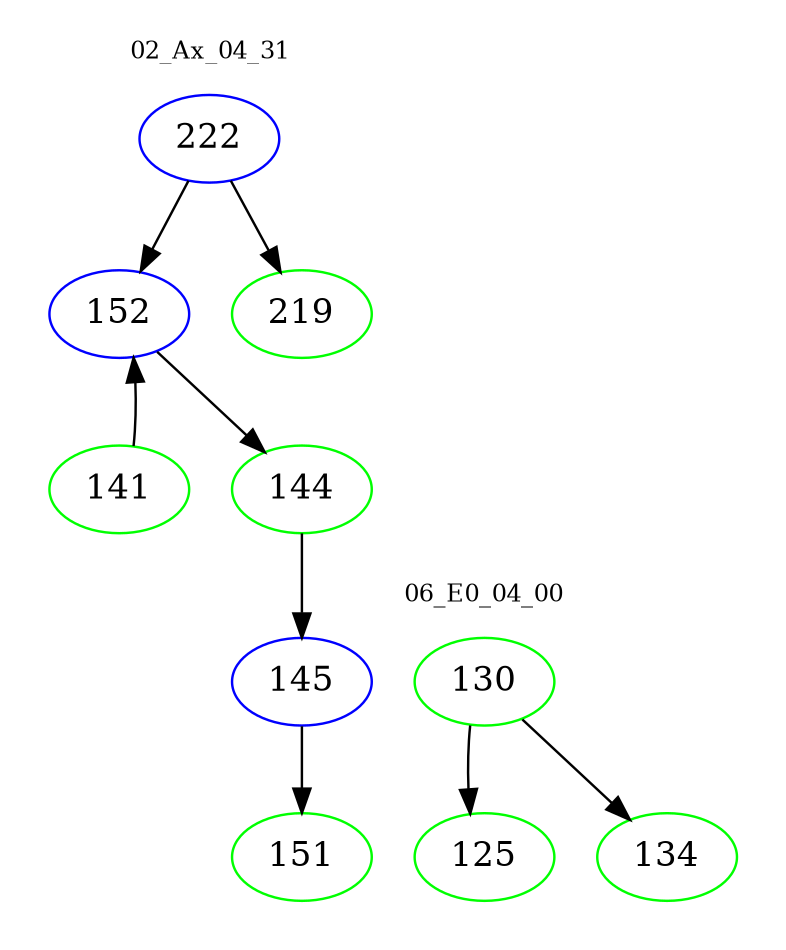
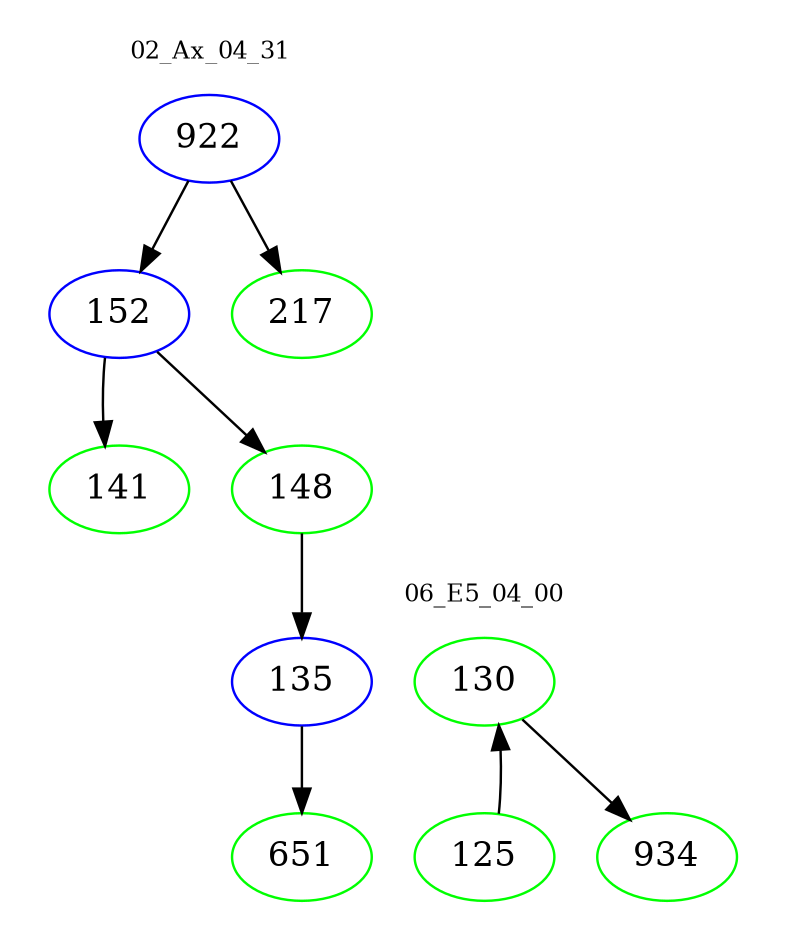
(209, 139) -> (209, 139)
(302, 314) -> (302, 314)
(136, 414) -> (103, 389)
(302, 489) -> (302, 489)
(485, 595) -> (485, 595)
(302, 682) -> (302, 682)
(468, 757) -> (501, 782)
(302, 857) -> (302, 857)
(667, 857) -> (667, 857)
